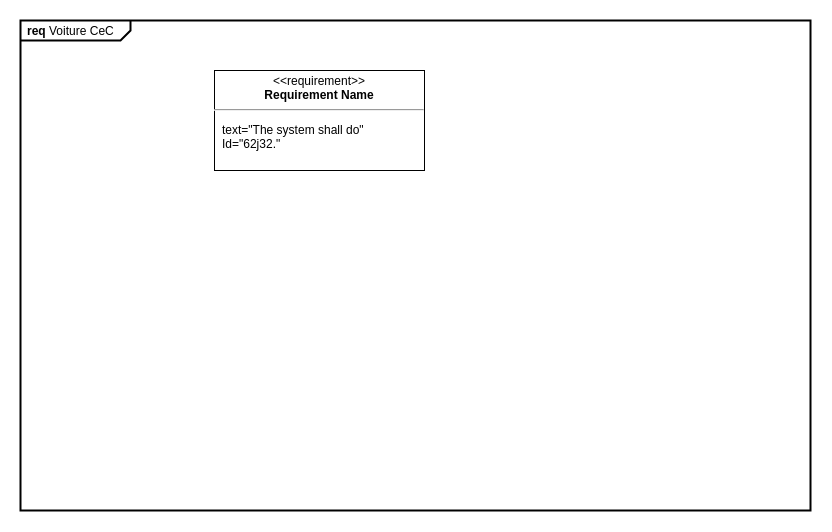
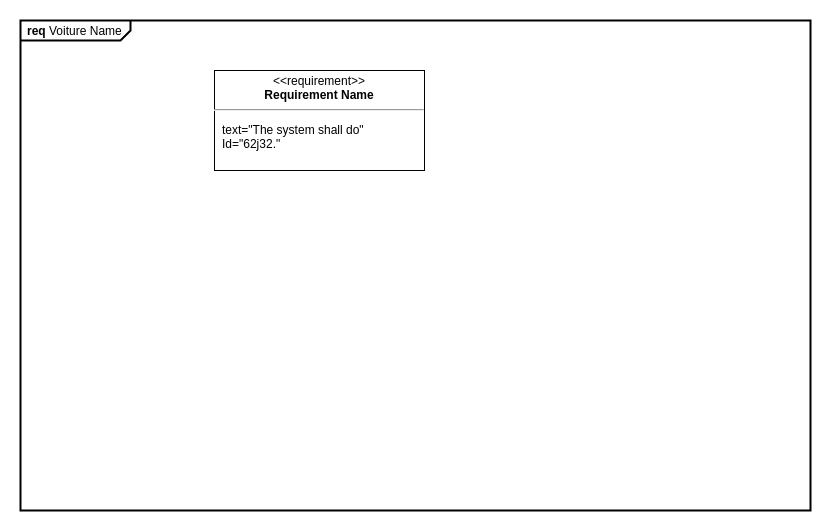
(416, 21) -> (416, 21)
